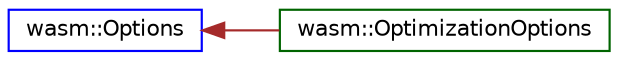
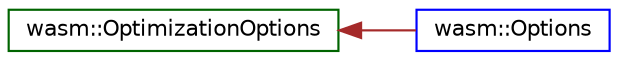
(252, 30) -> (389, 30)
